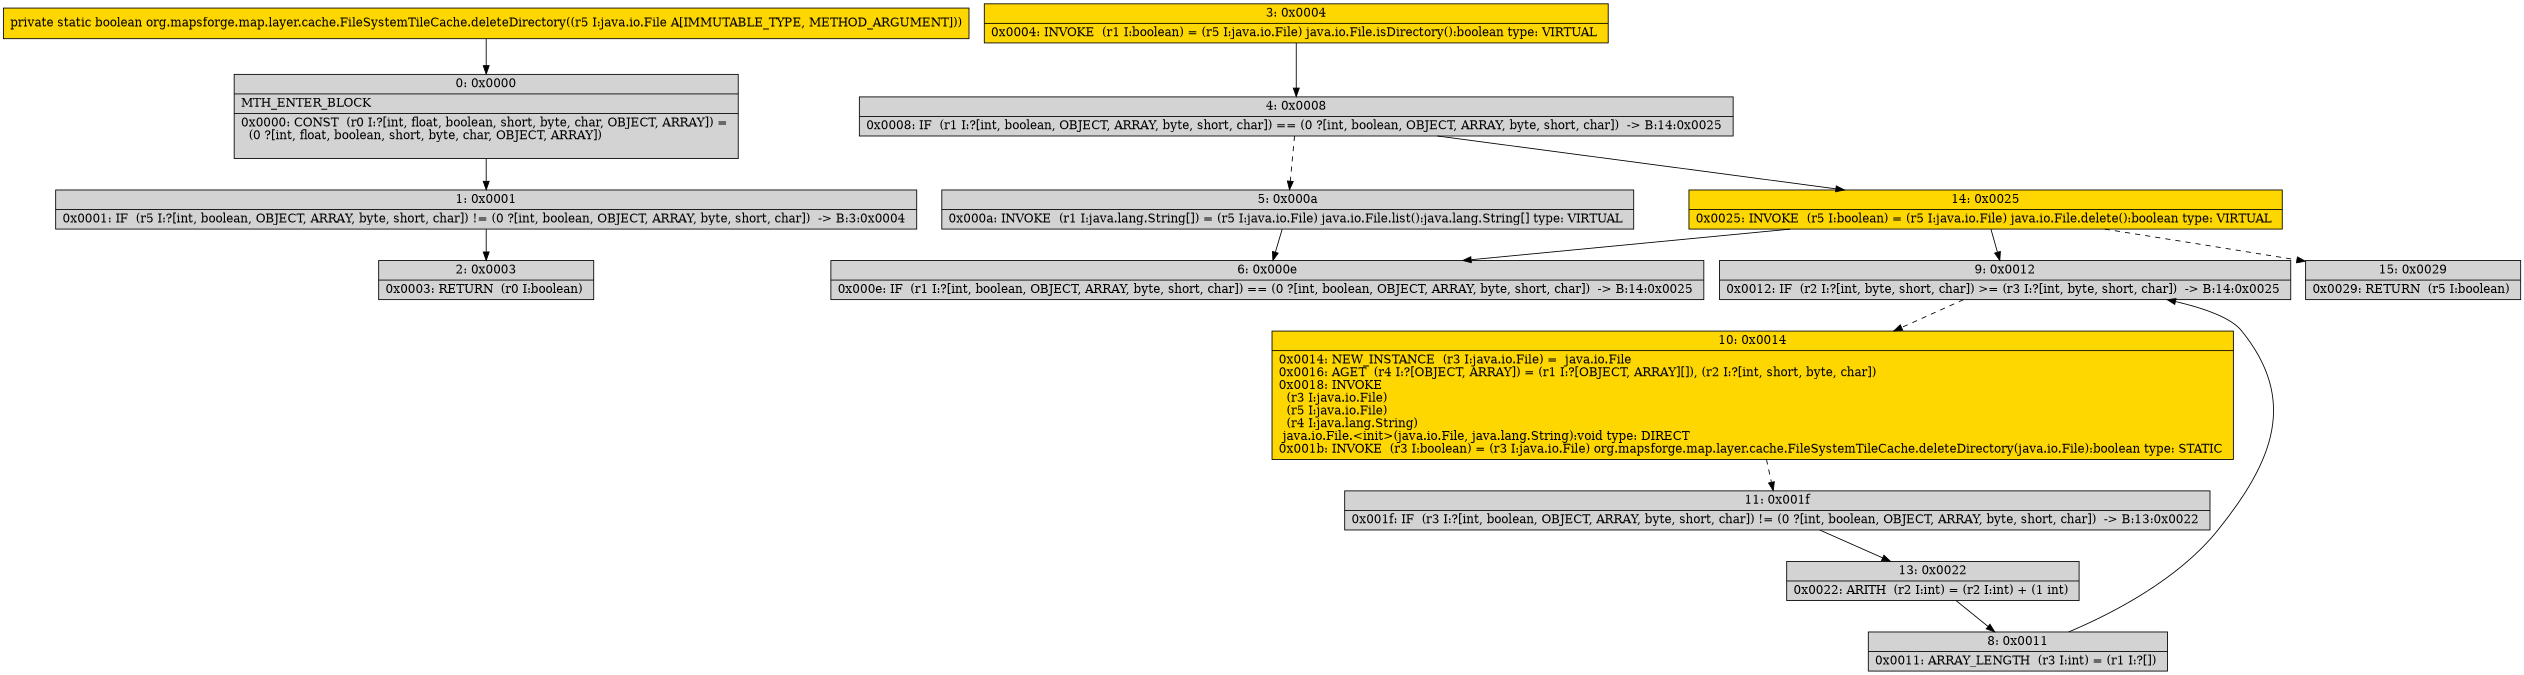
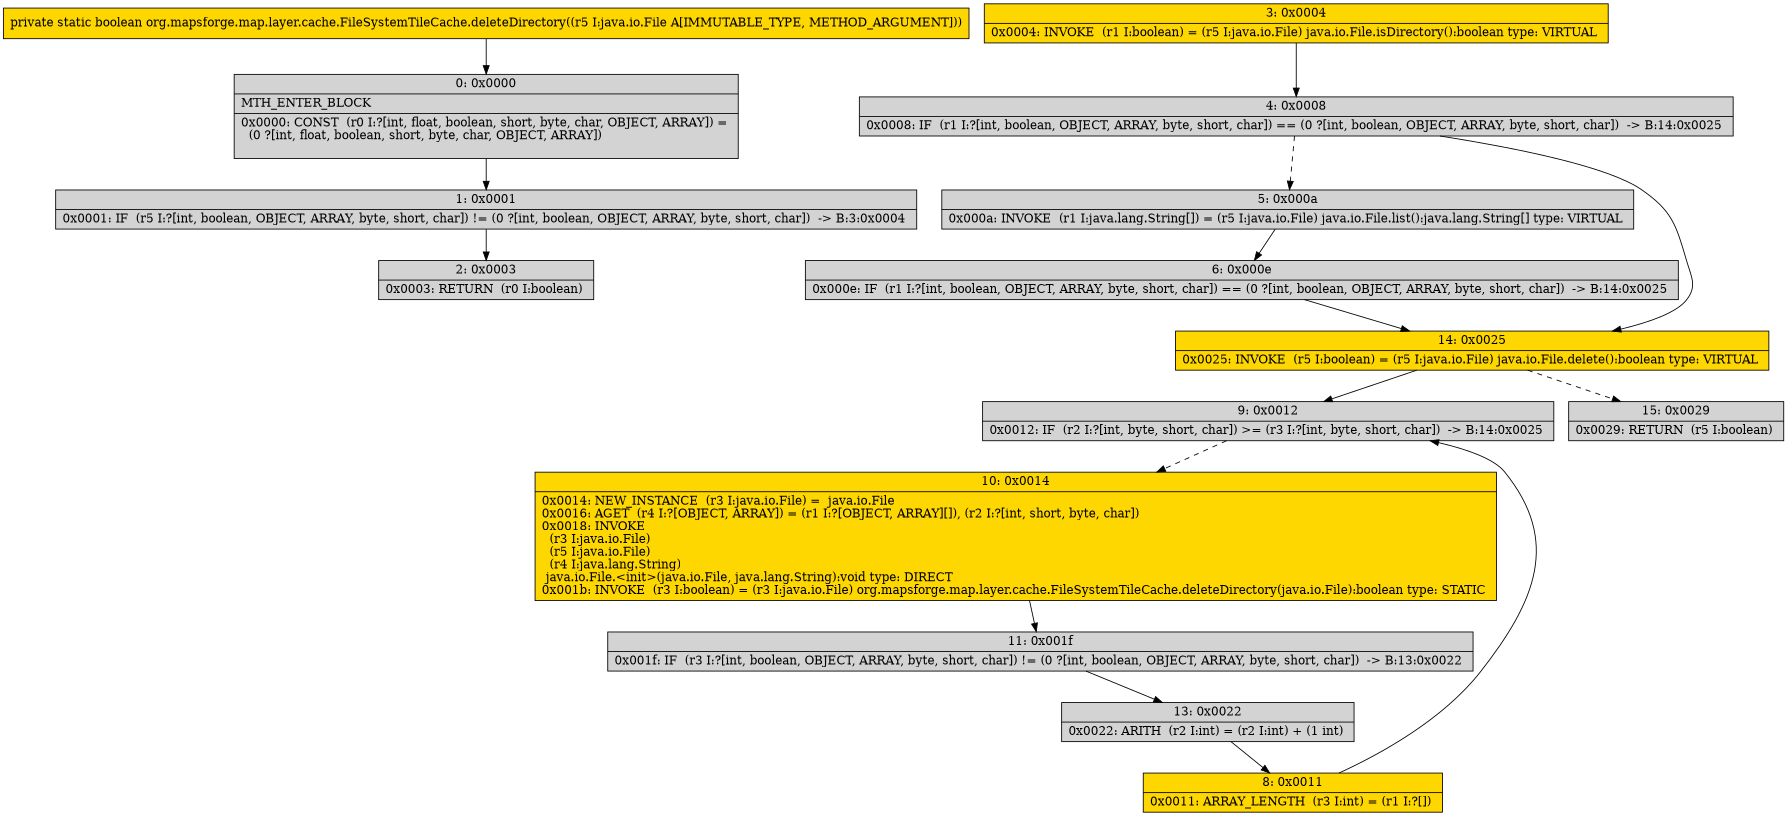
(1631, 244) -> (1353, 314)
(1769, 471) -> (1032, 612)
(2018, 652) -> (1293, 793)
